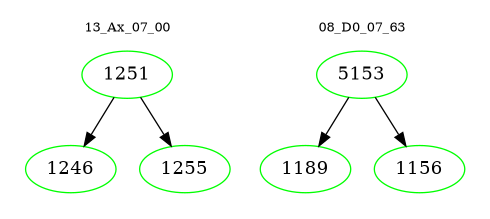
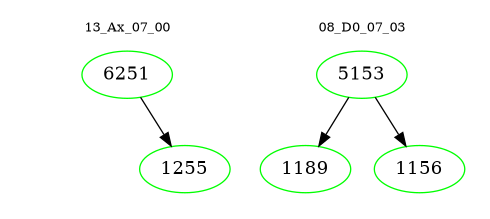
(363, 28) -> (363, 28)
(127, 75) -> (127, 75)
(71, 169) -> none
